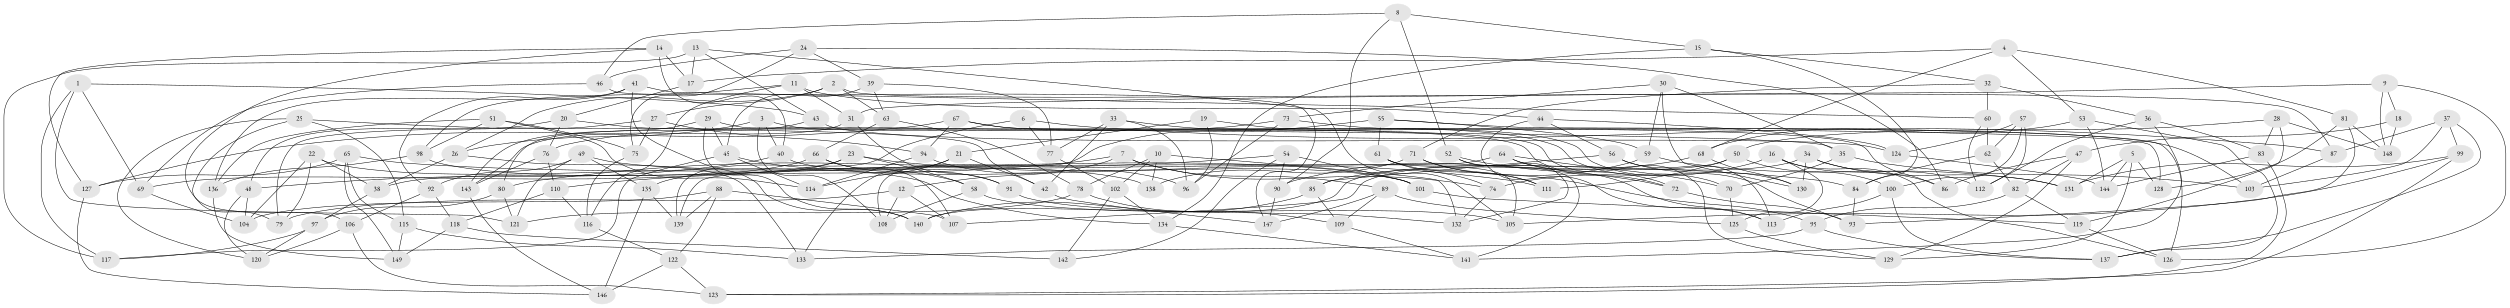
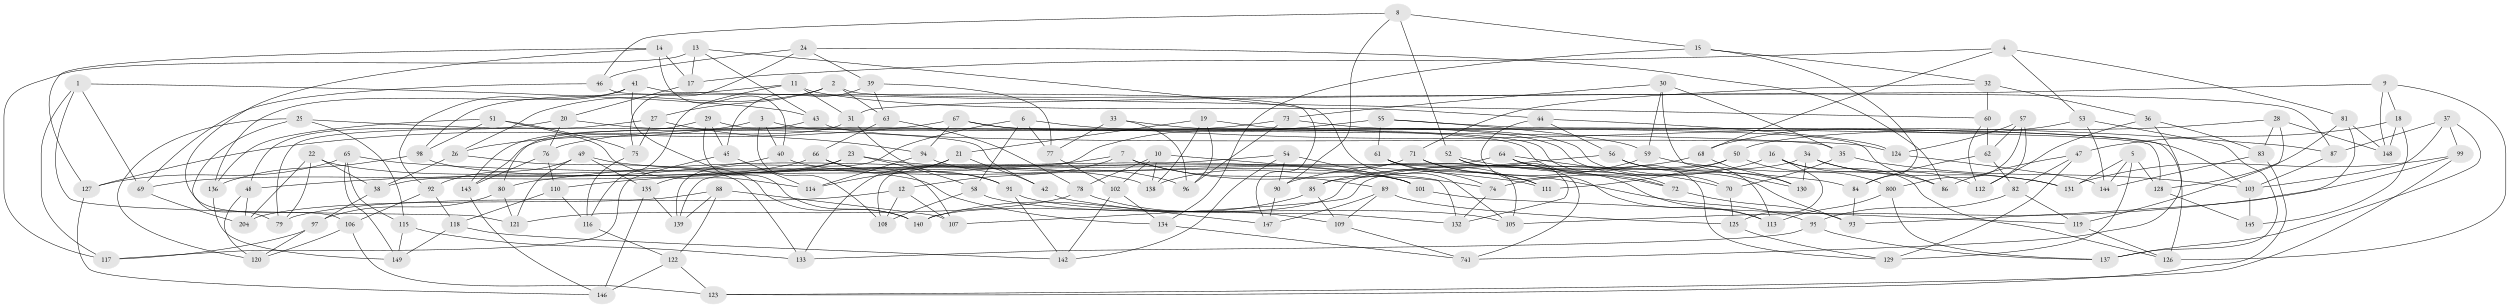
none -> (1184, 152)
(1079, 154) -> none
(852, 169) -> (999, 154)
(1891, 189) -> (1891, 189)
(244, 225) -> (244, 225)
none -> (1036, 225)
none -> (2250, 225)
(1466, 260) -> (1466, 260)
